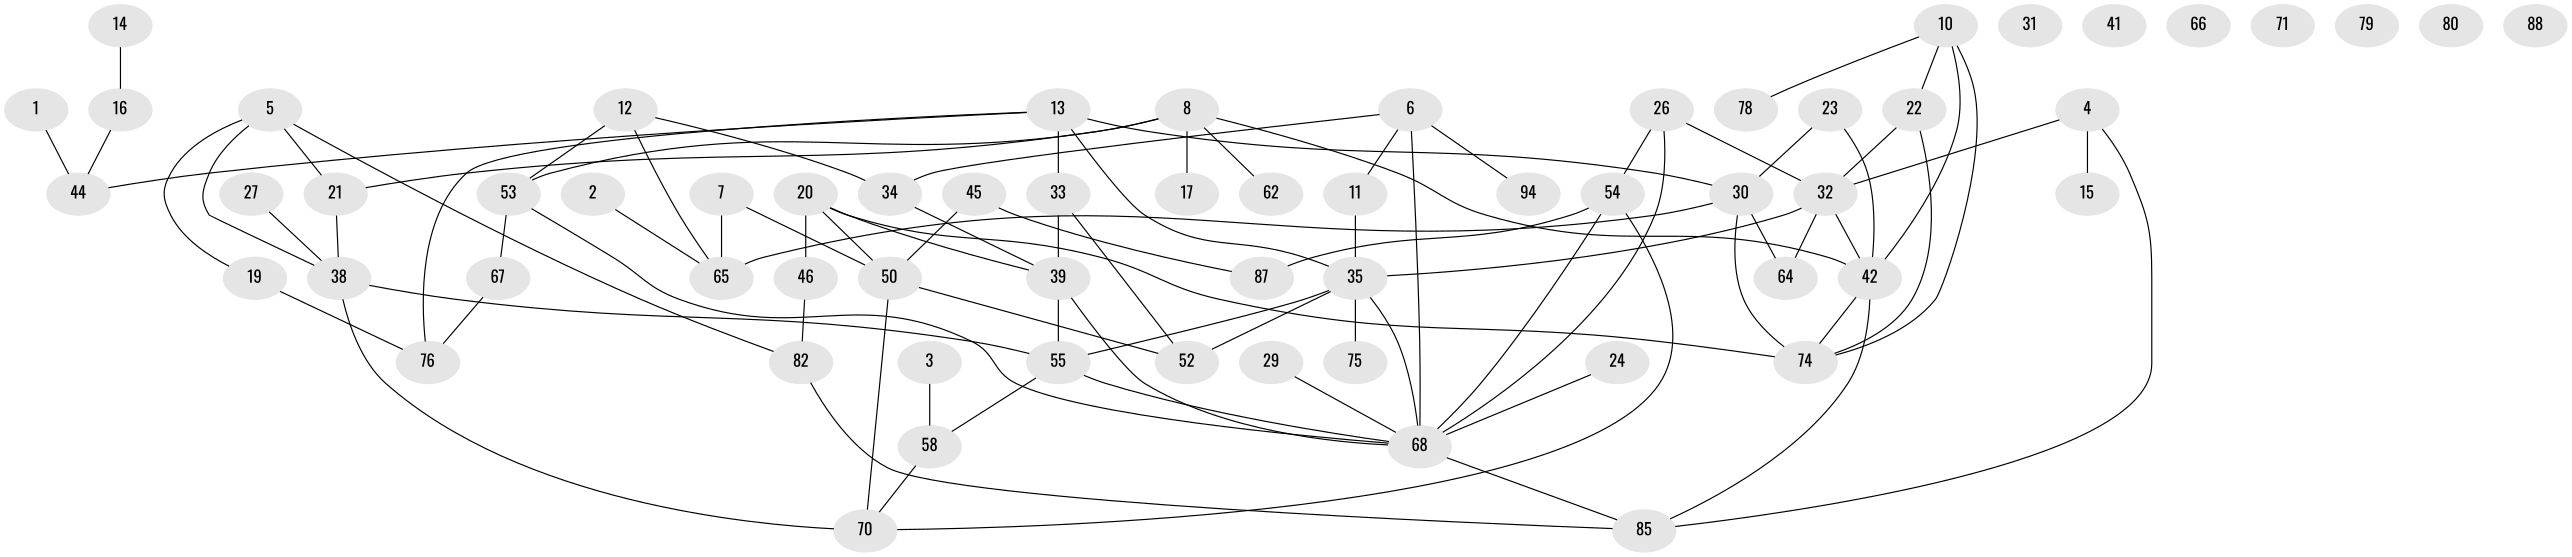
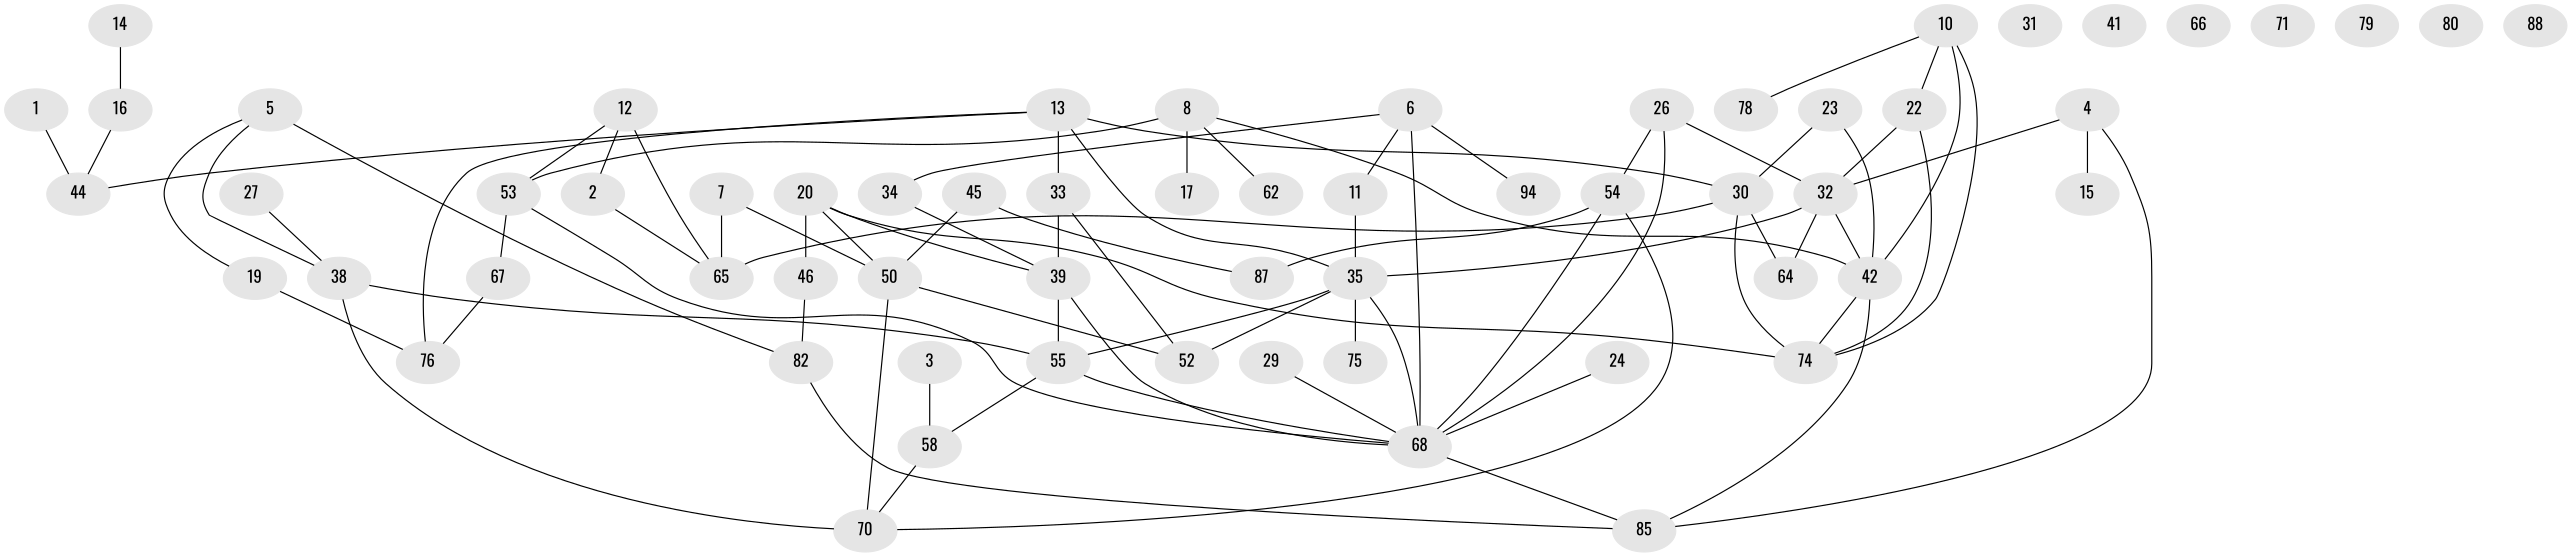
(762, 145) -> (609, 152)
(336, 194) -> none
